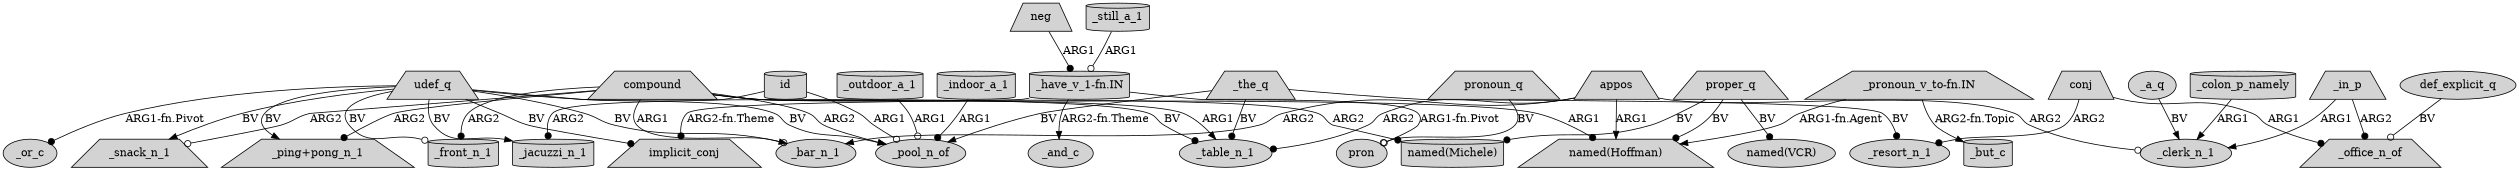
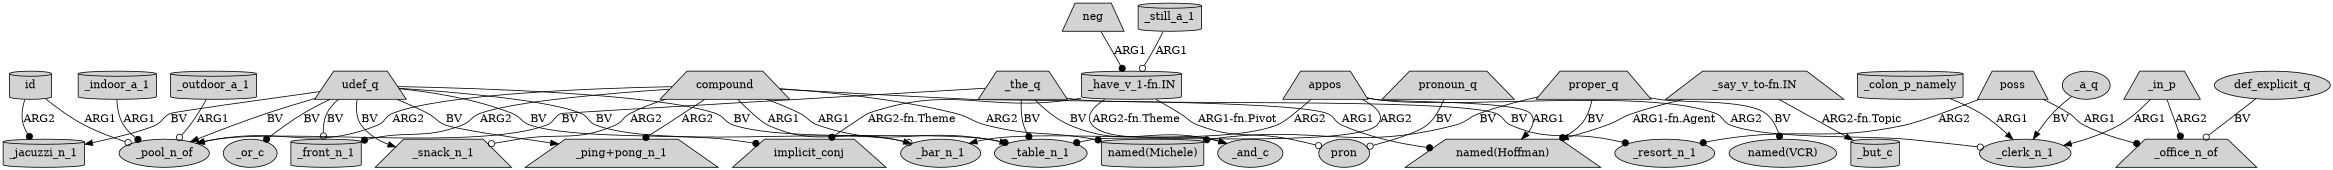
(1919, 85) -> (1755, 85)
(2081, 85) -> (2013, 85)
(165, 119) -> (312, 119)
none -> (1084, 130)
